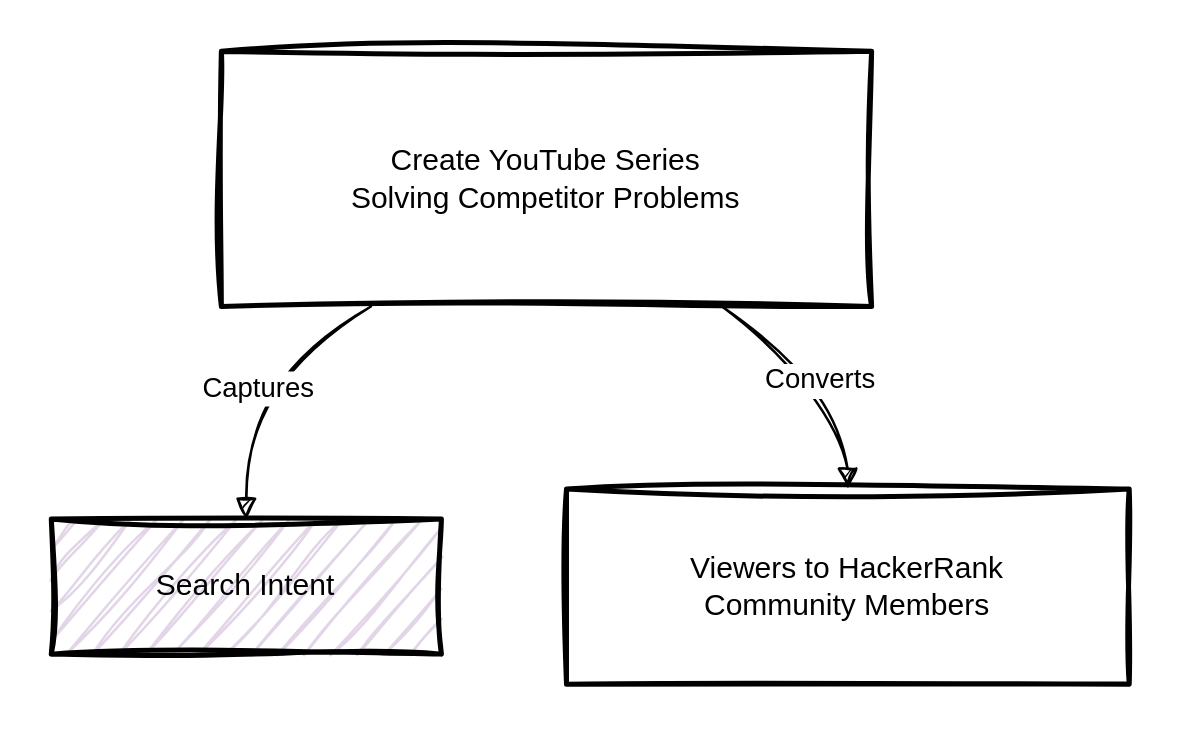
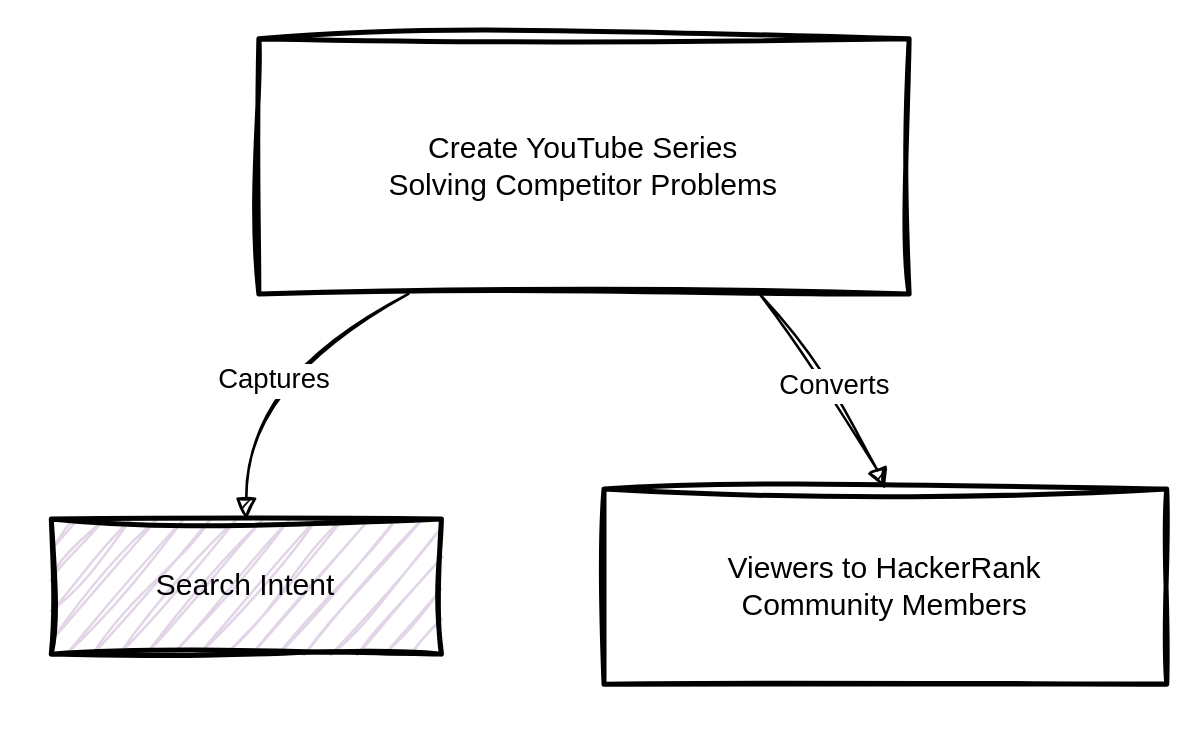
(546, 179) -> (584, 166)
(848, 586) -> (885, 586)
